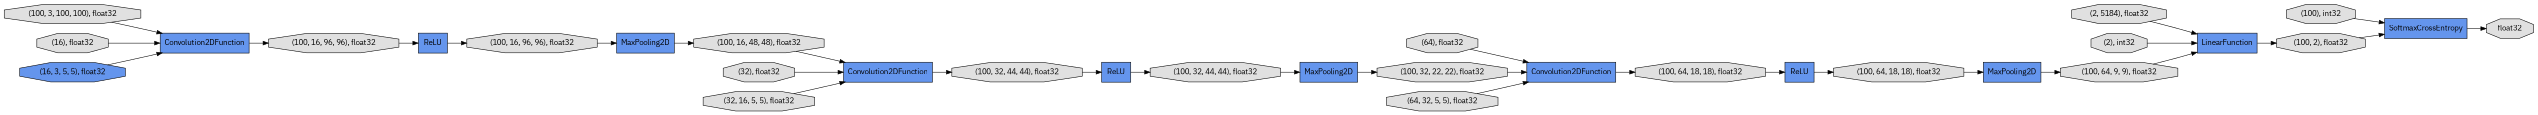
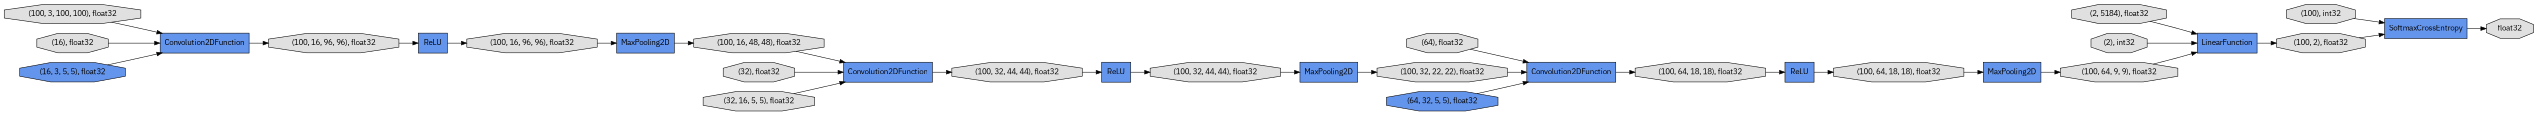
(1442, 101) -> (1442, 101)
